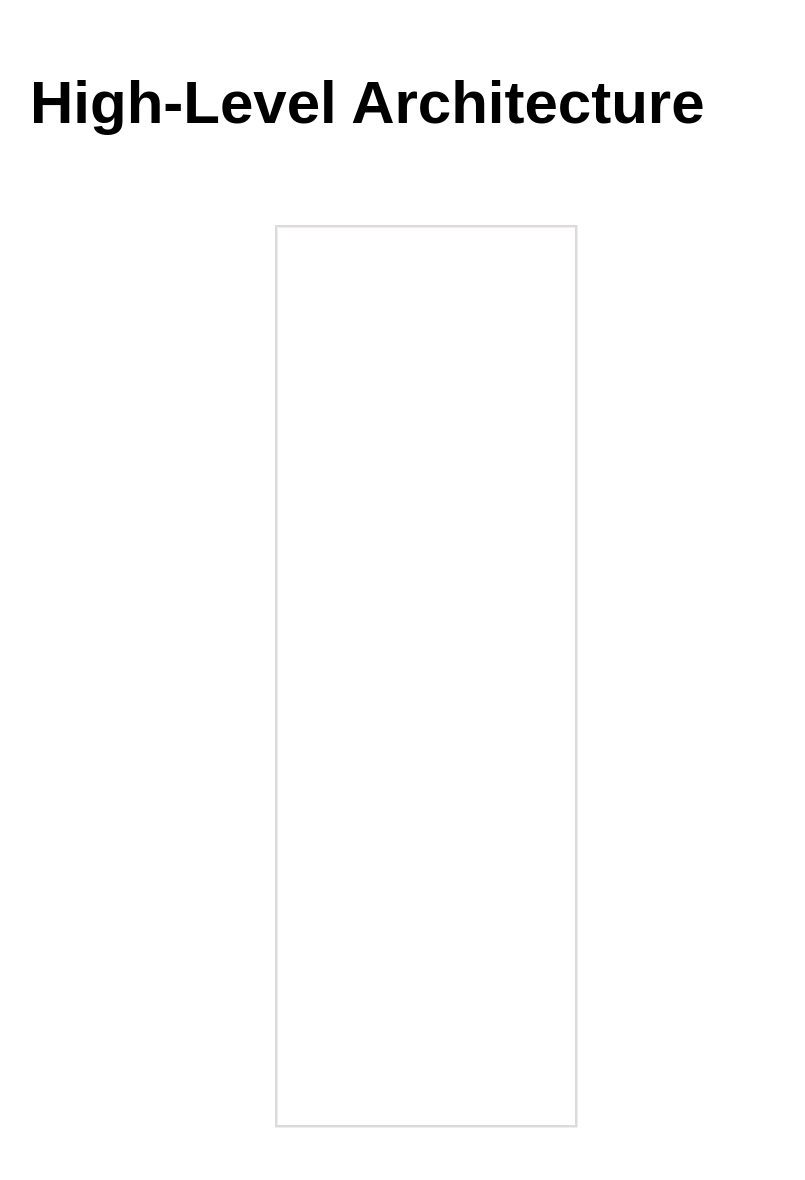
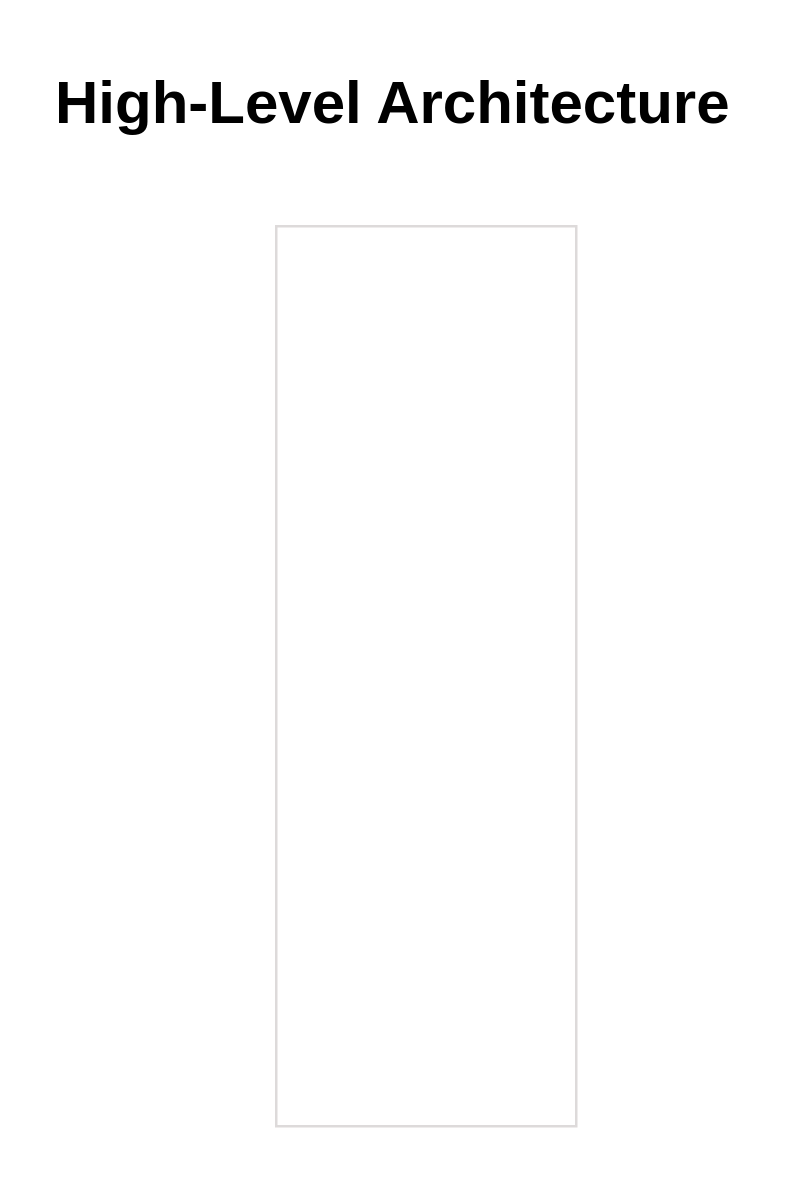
(376, 101) -> (401, 101)
